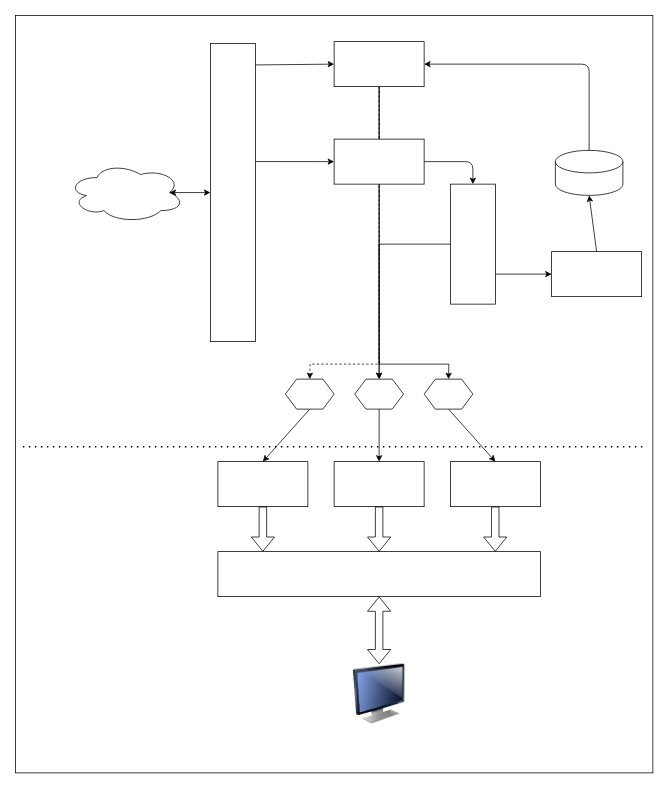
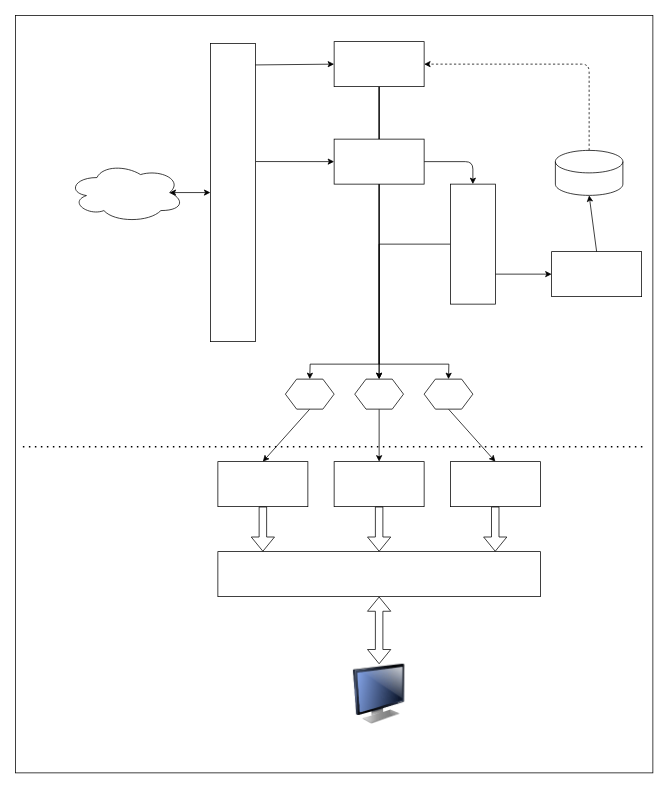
(549, 64) -> (549, 64)
(339, 364) -> (339, 364)
